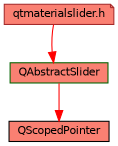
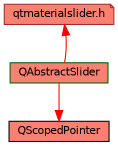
(52, 38) -> (66, 49)
